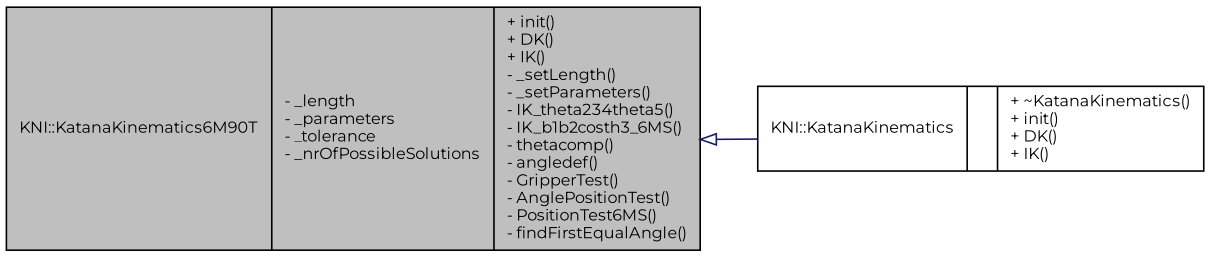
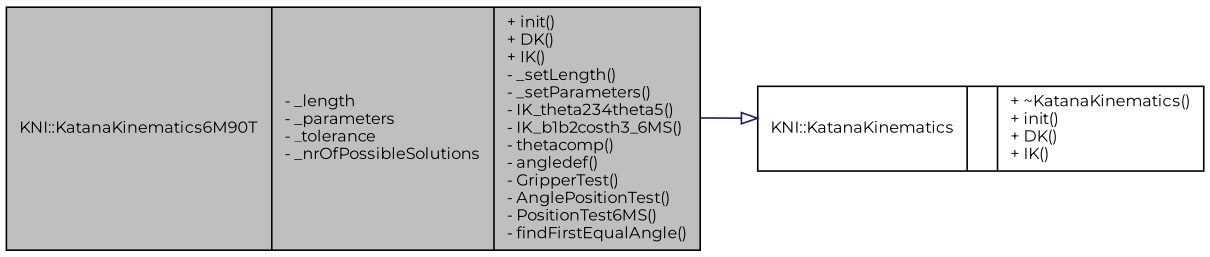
(737, 139) -> (721, 118)
